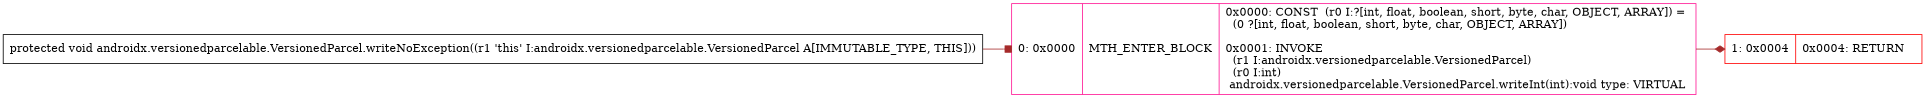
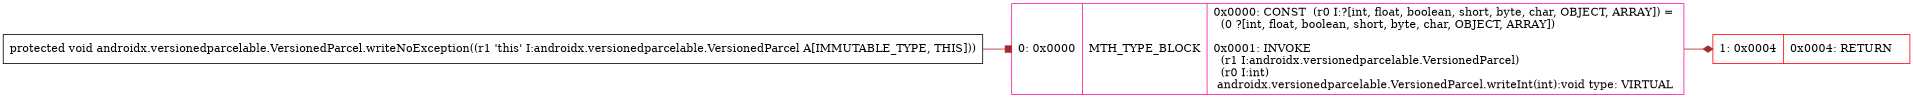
(1151, 49) -> (1145, 49)
